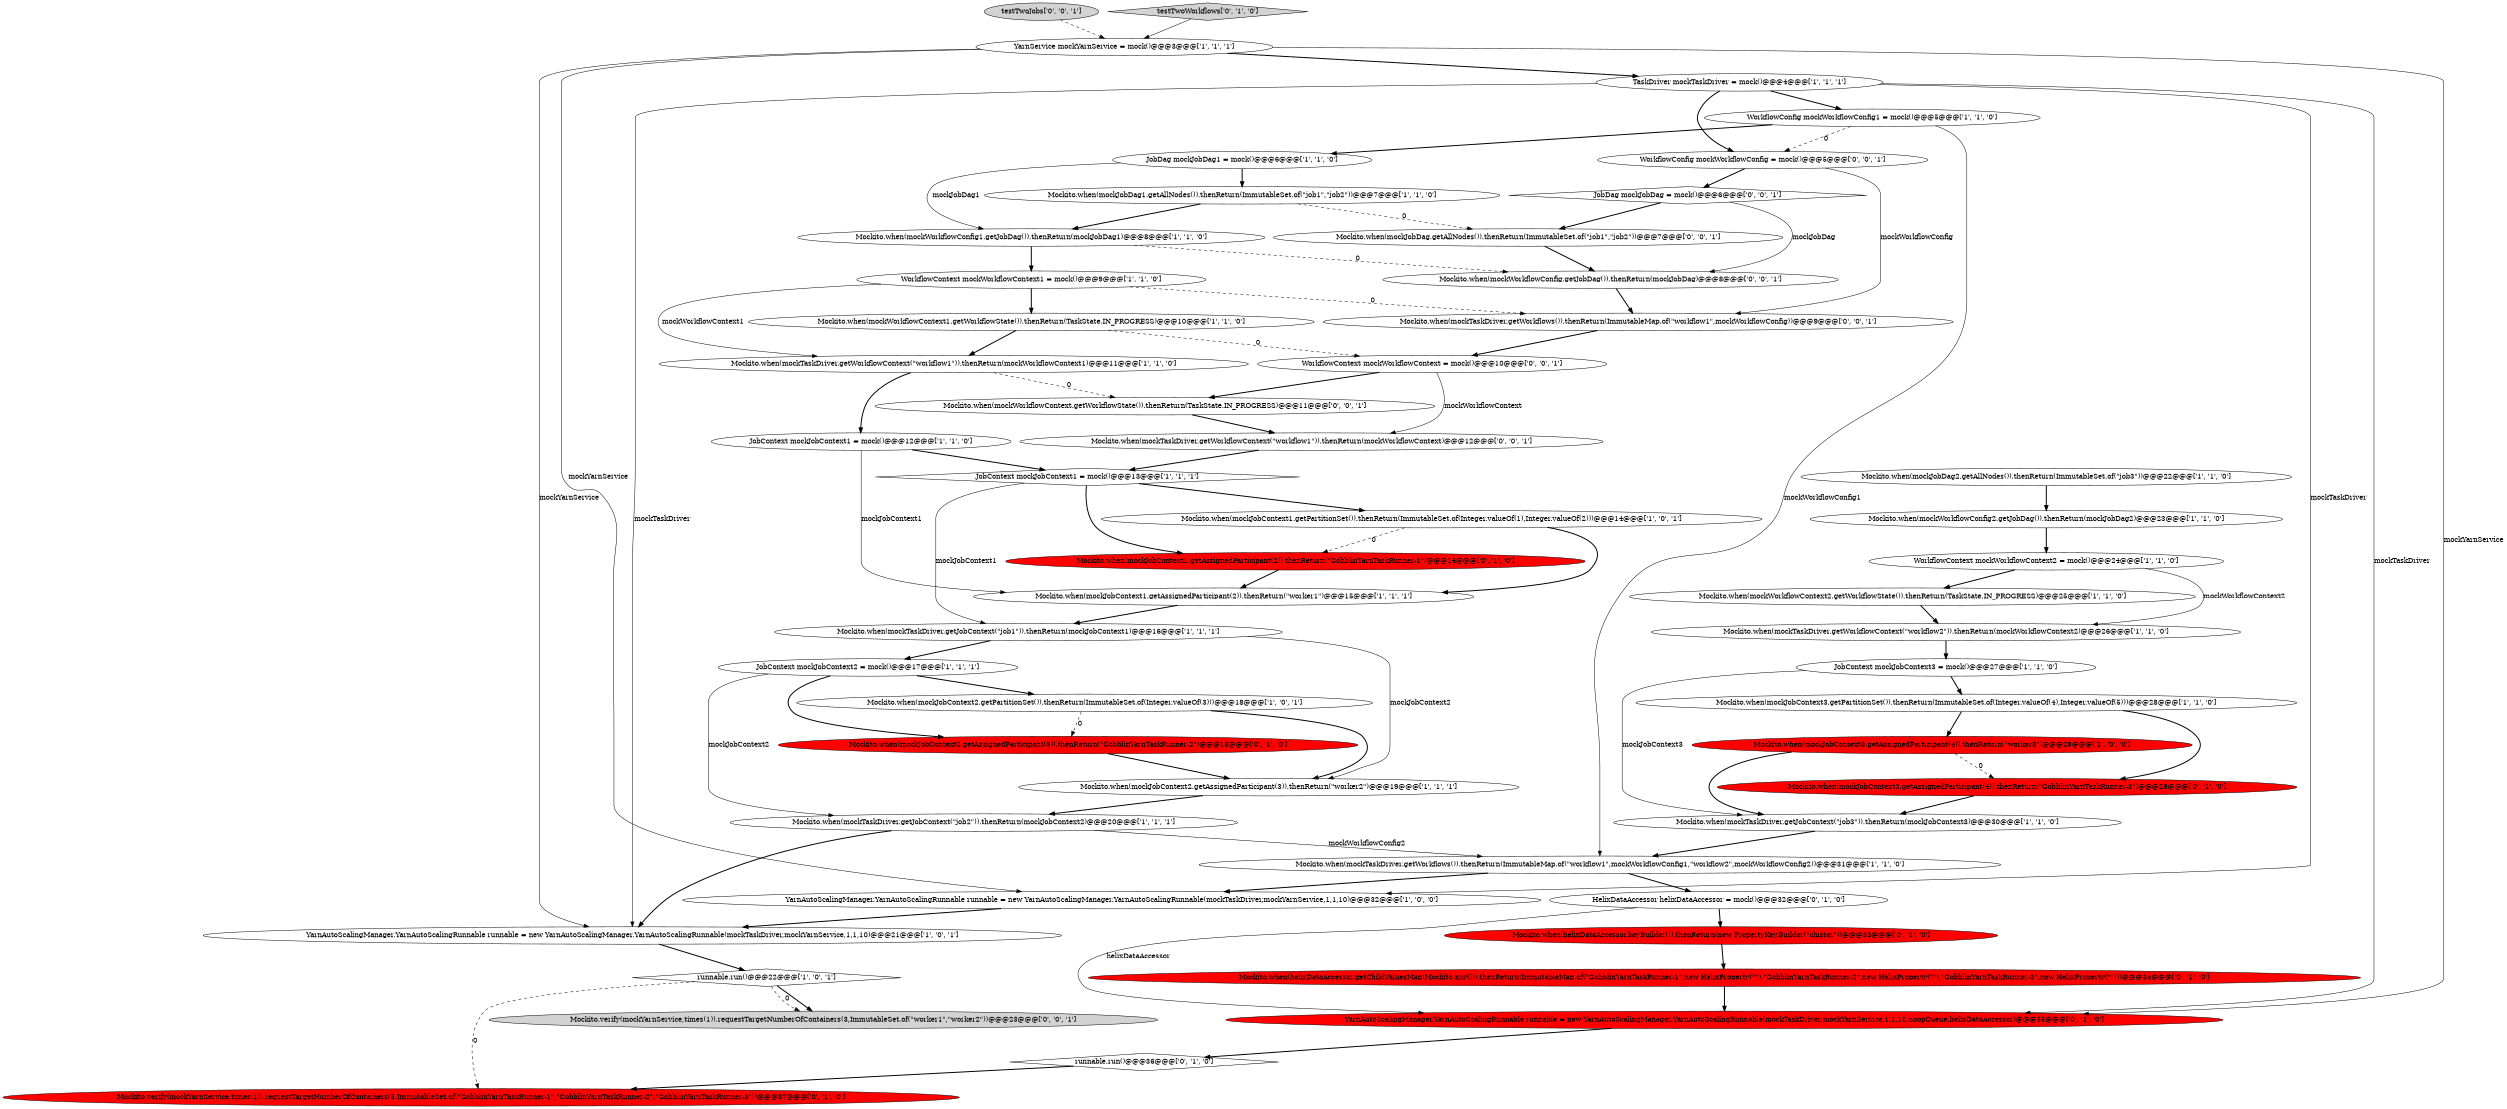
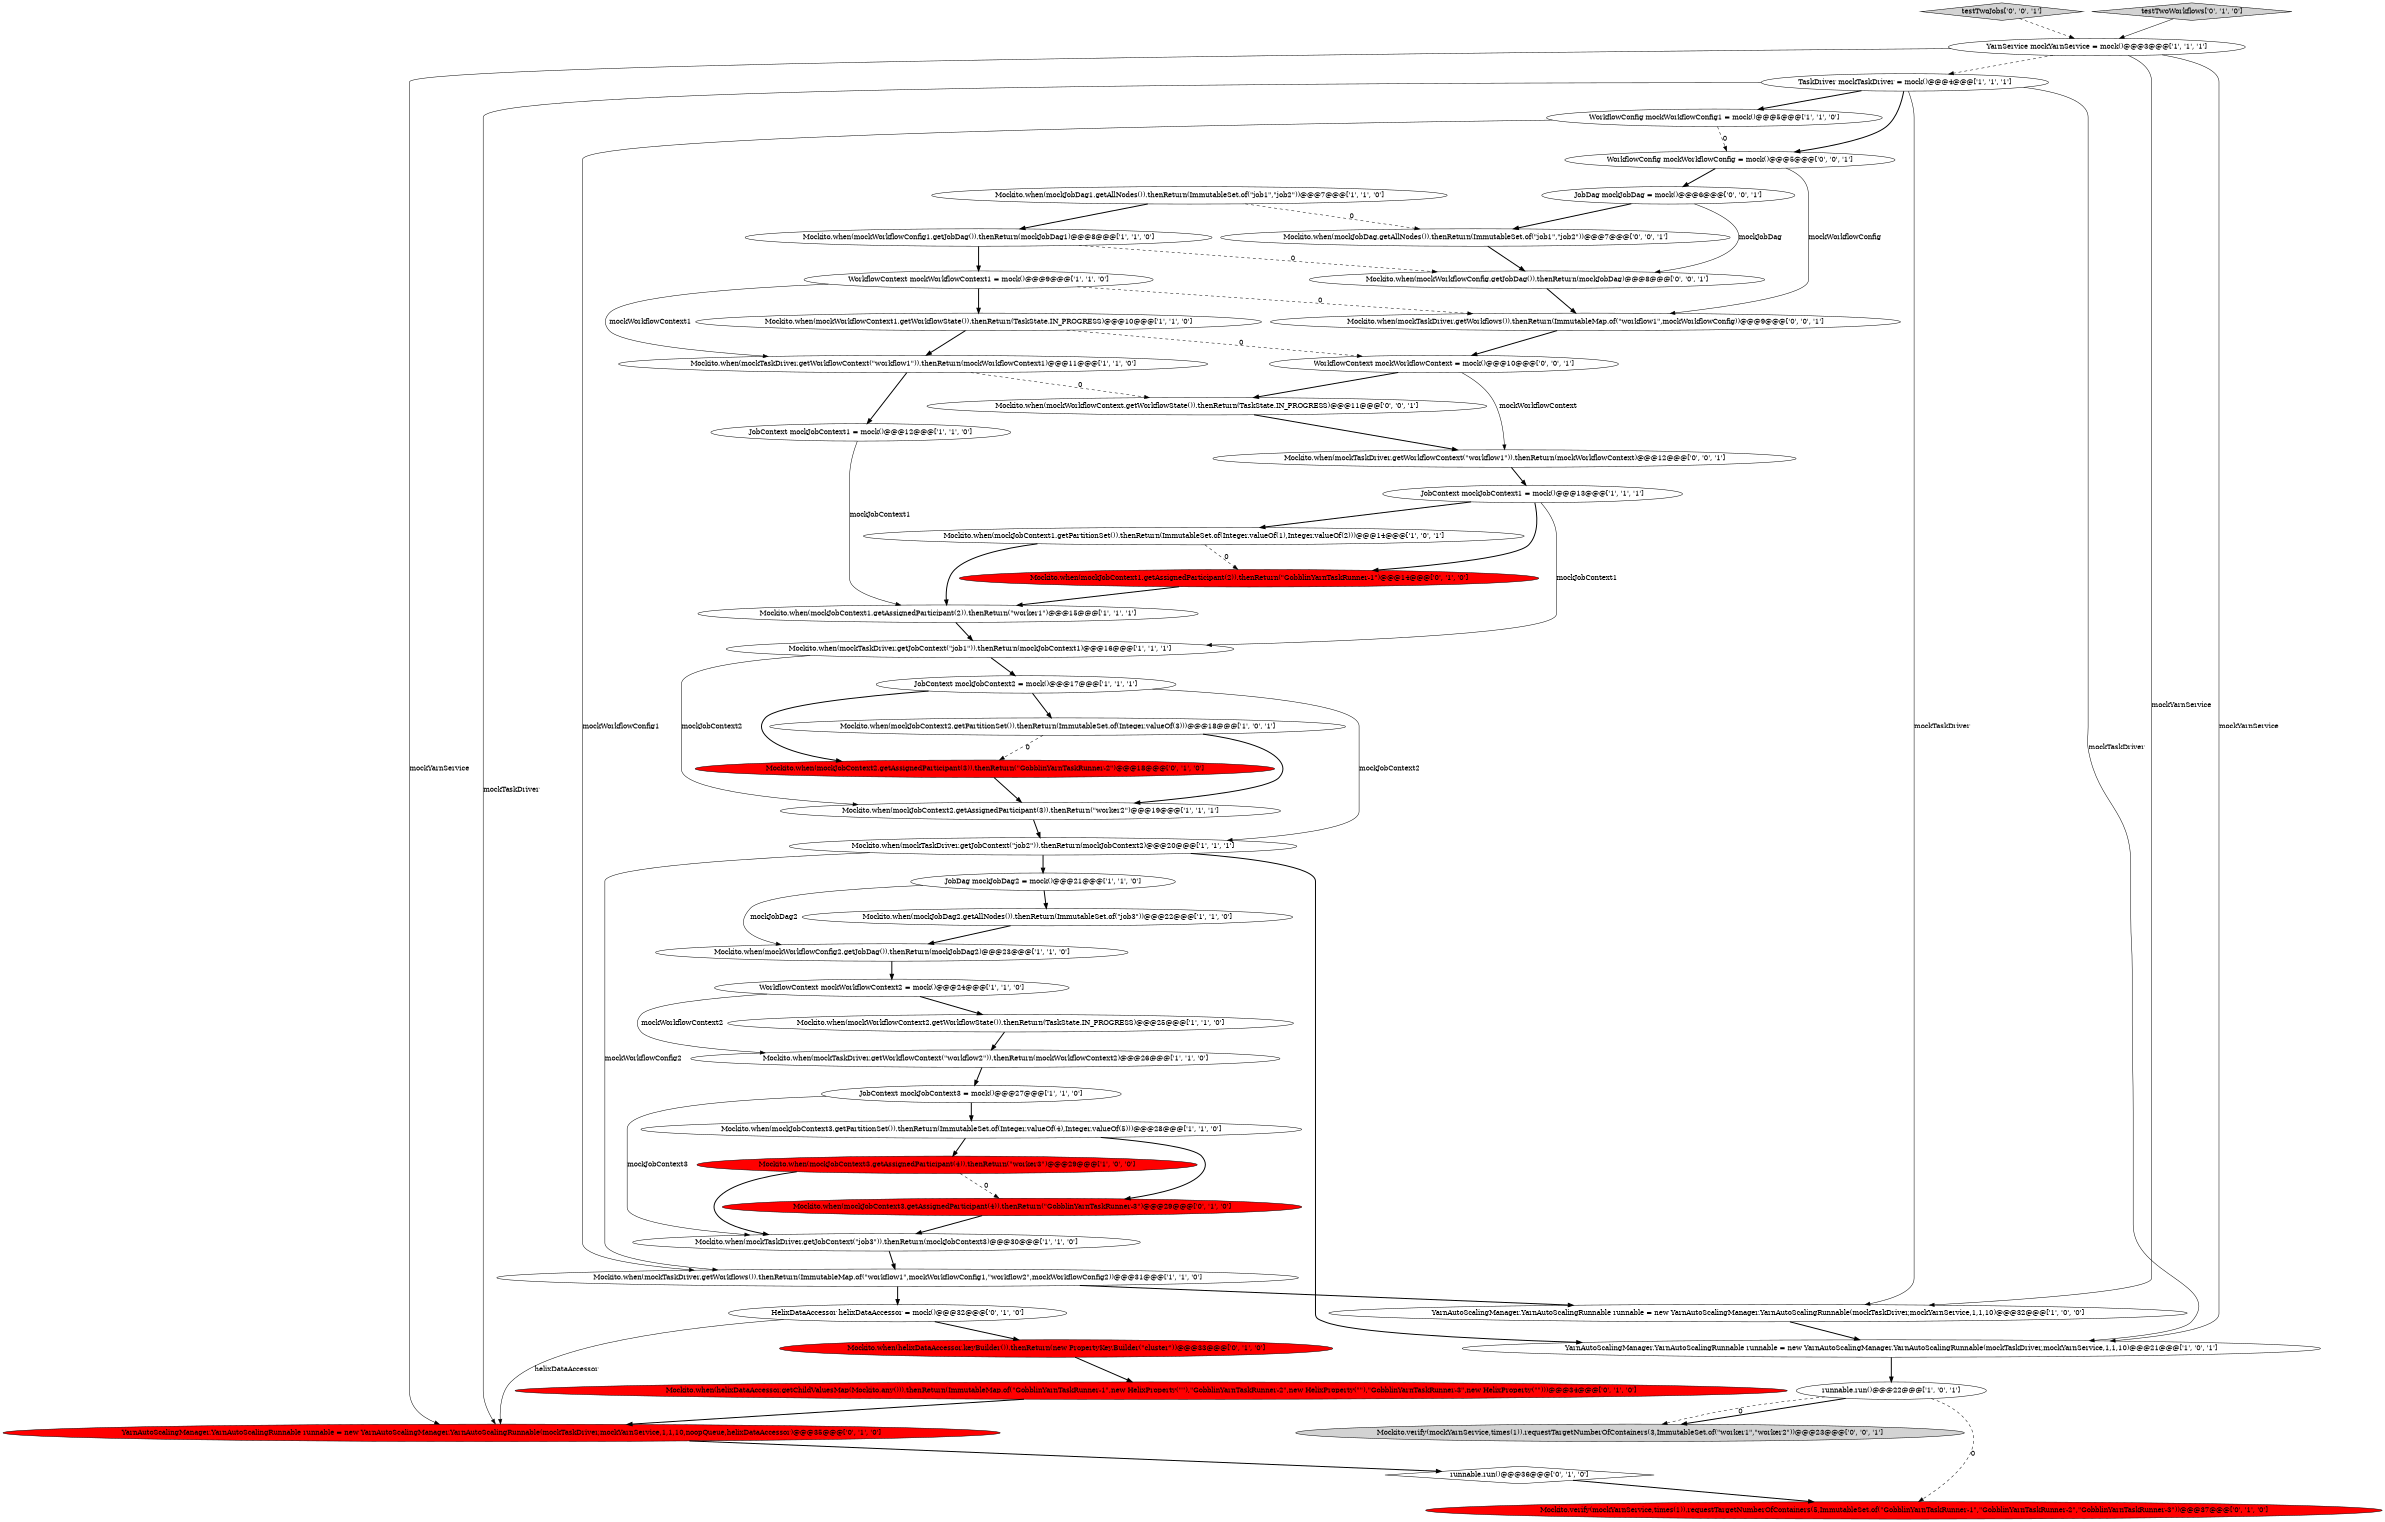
(1041, 12) -> (2002, 12)
(1430, 65) -> (2003, 64)
(1242, 160) -> none
(1688, 195) -> (1668, 195)
(976, 460) -> none
(1088, 477) -> (1533, 494)
none -> (1043, 882)
(767, 978) -> (1891, 1391)
